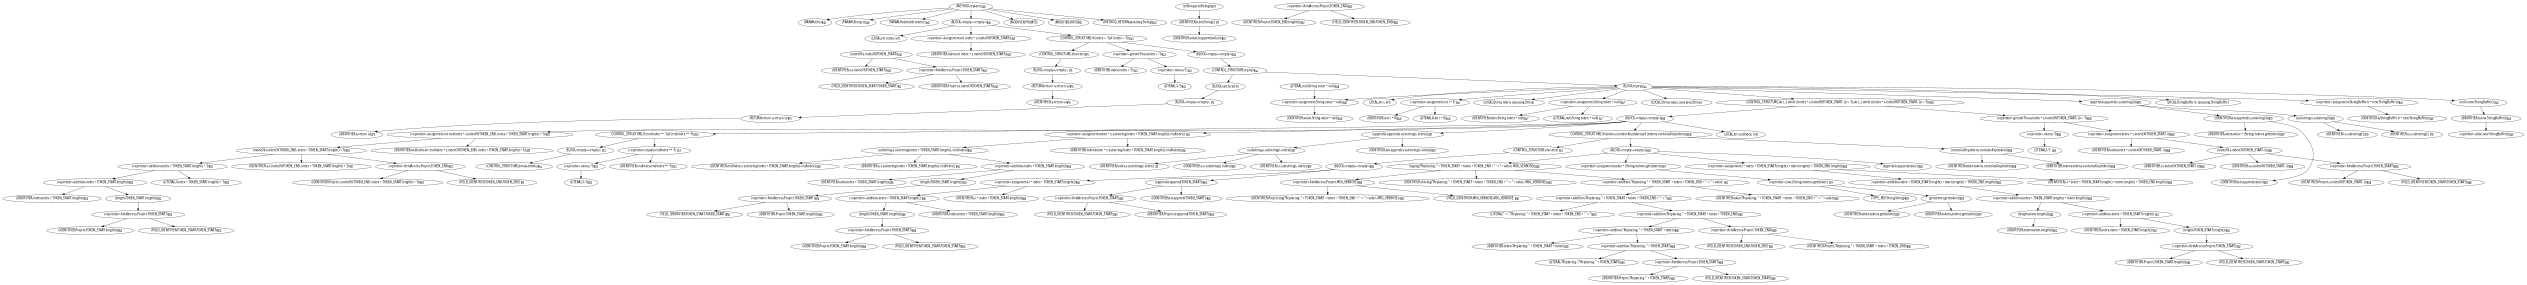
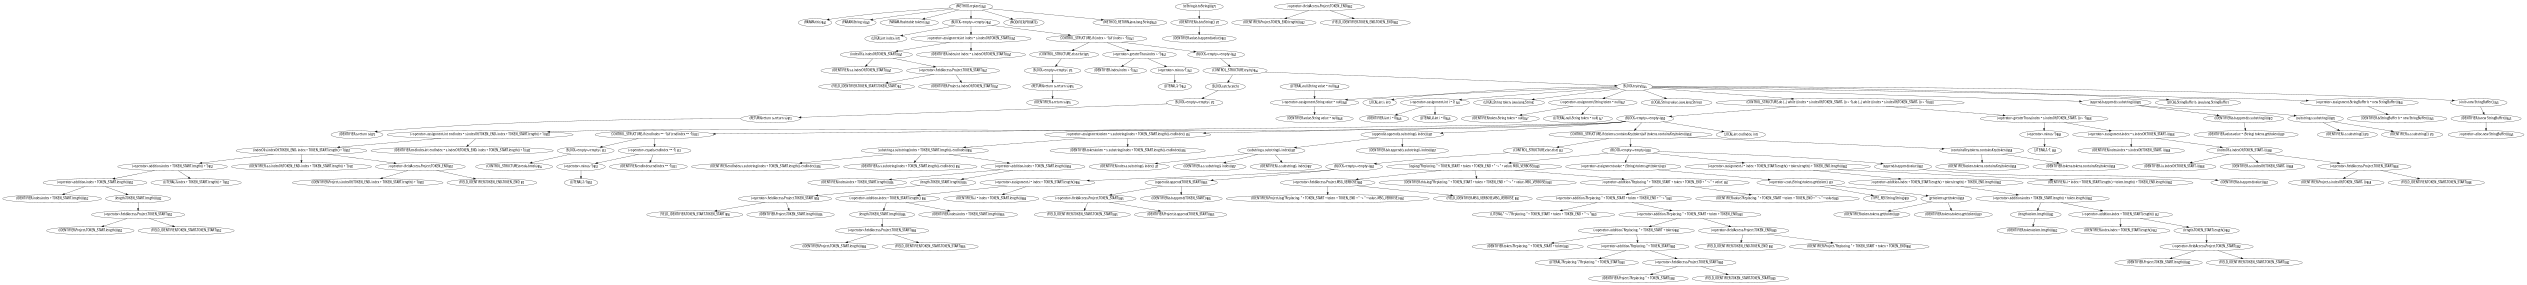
(1069, 23) -> none
none -> (924, 47)
(2313, 151) -> (2069, 176)
